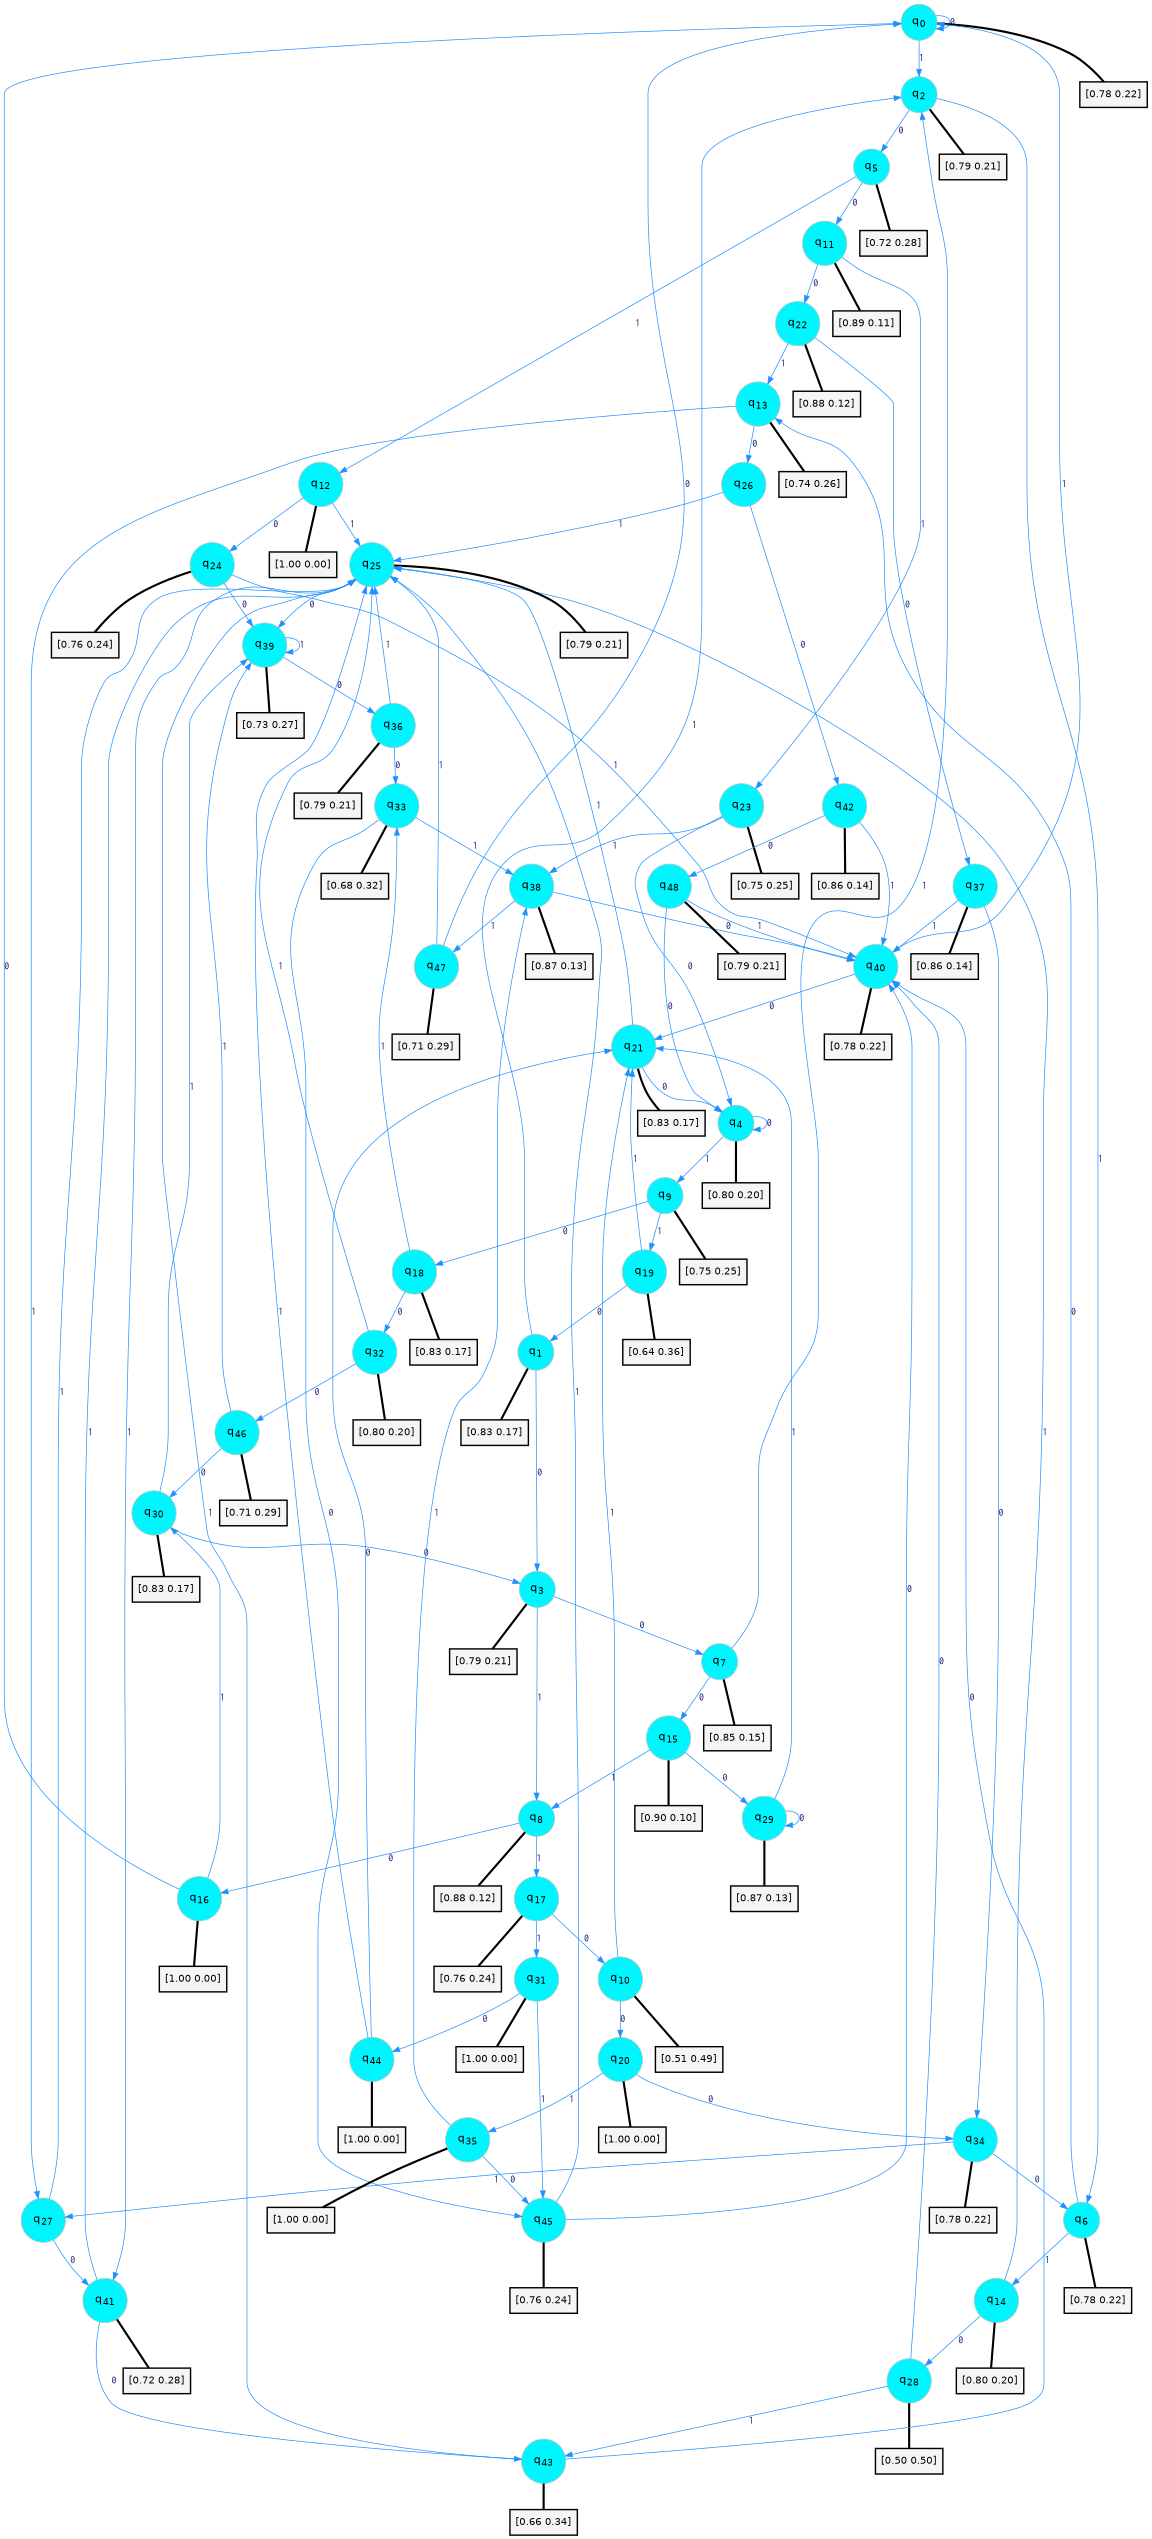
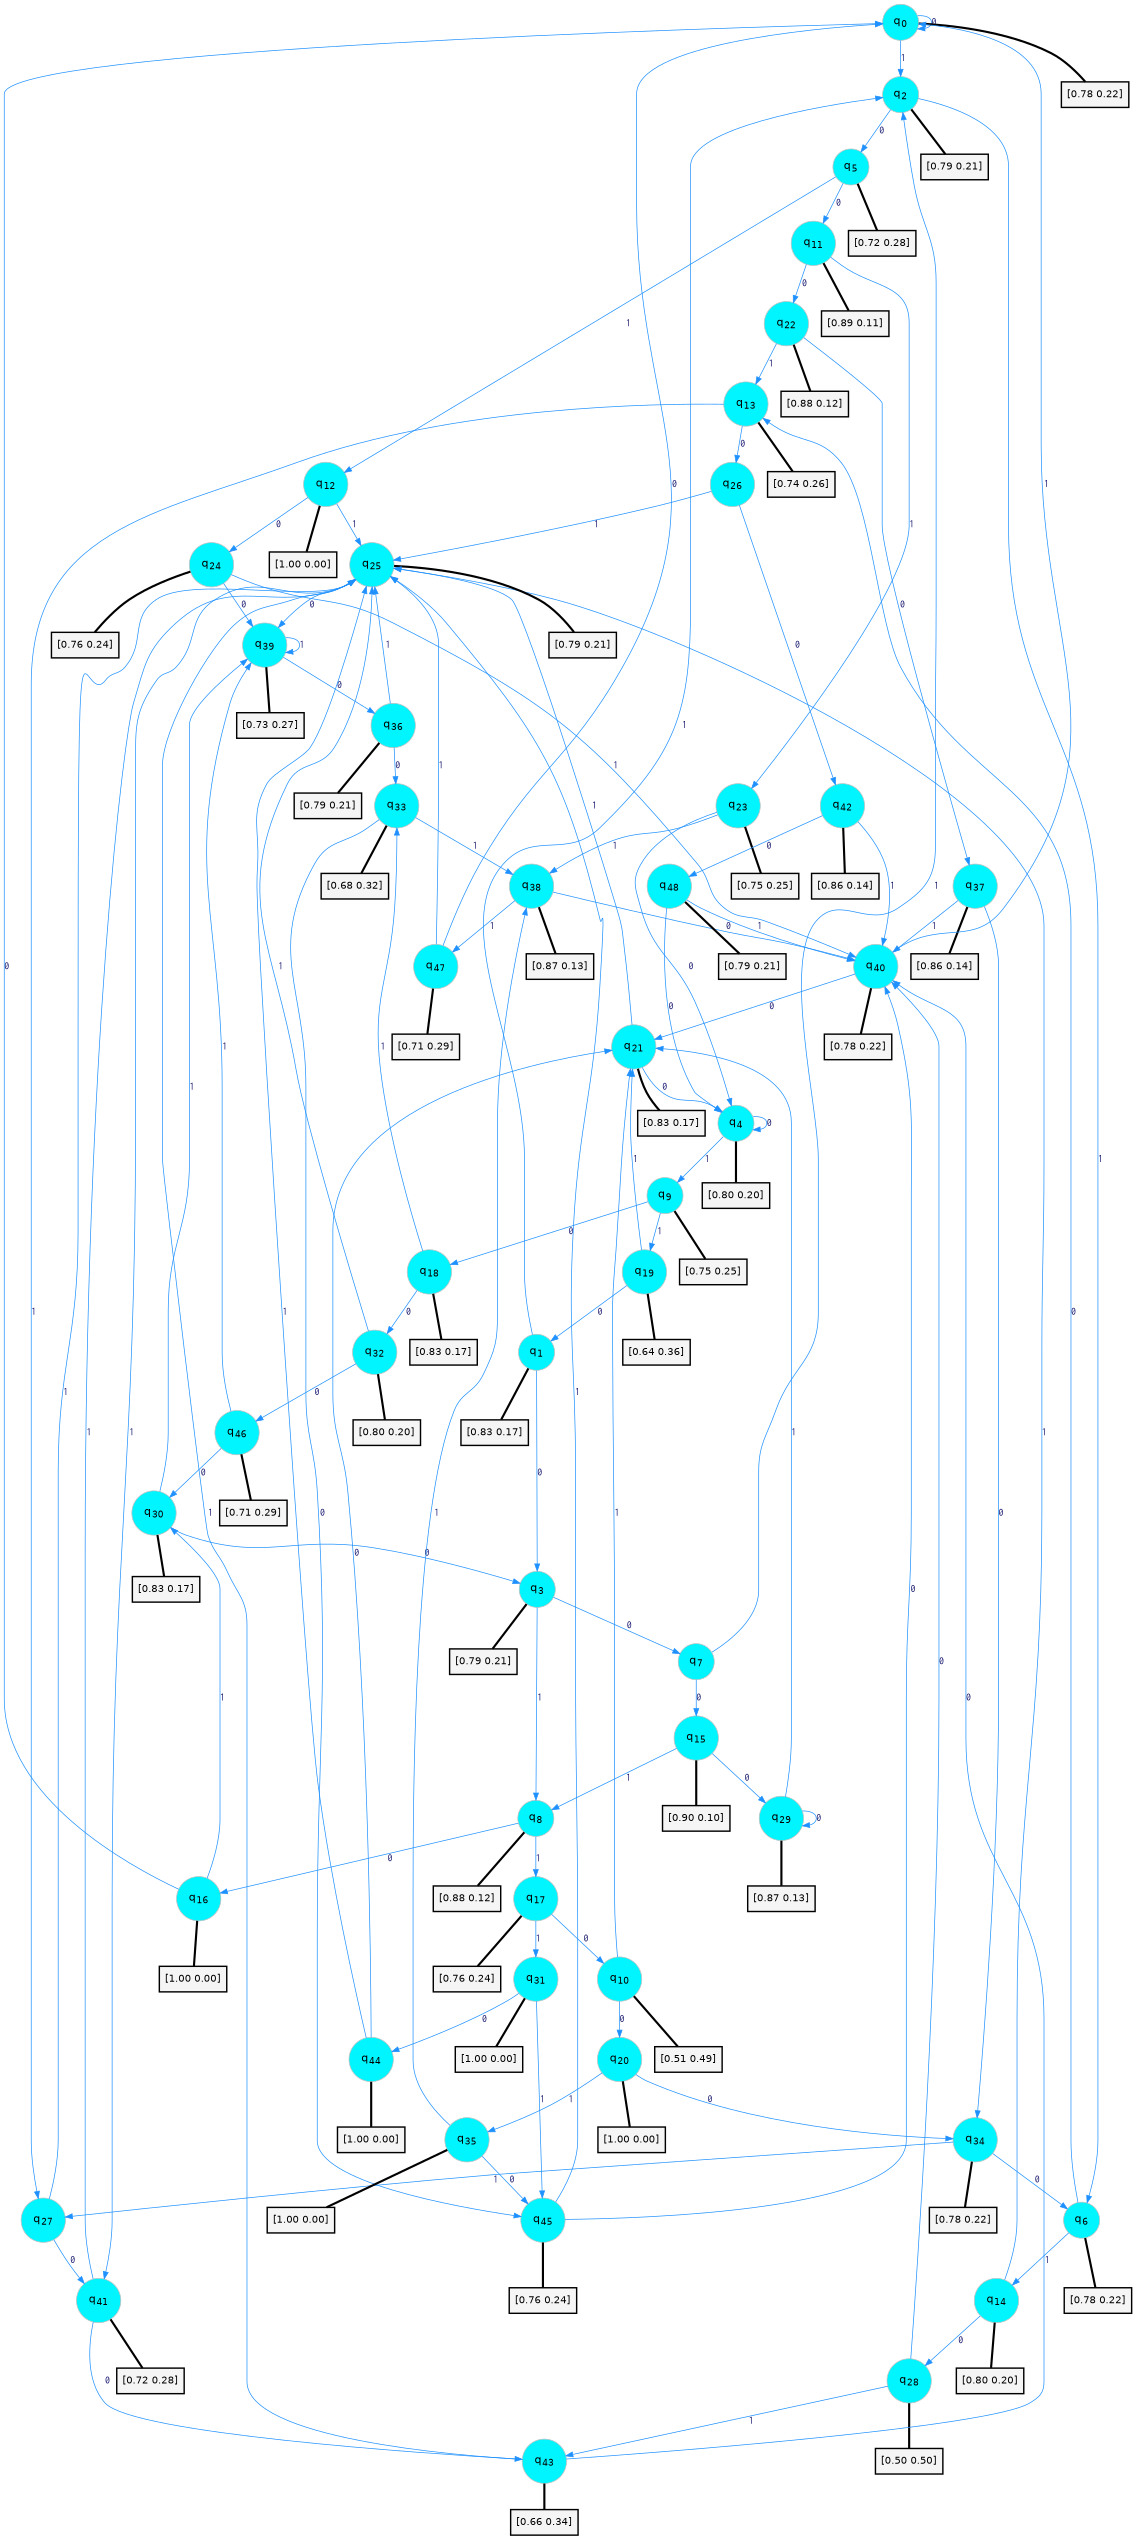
(737, 1738) -> none
